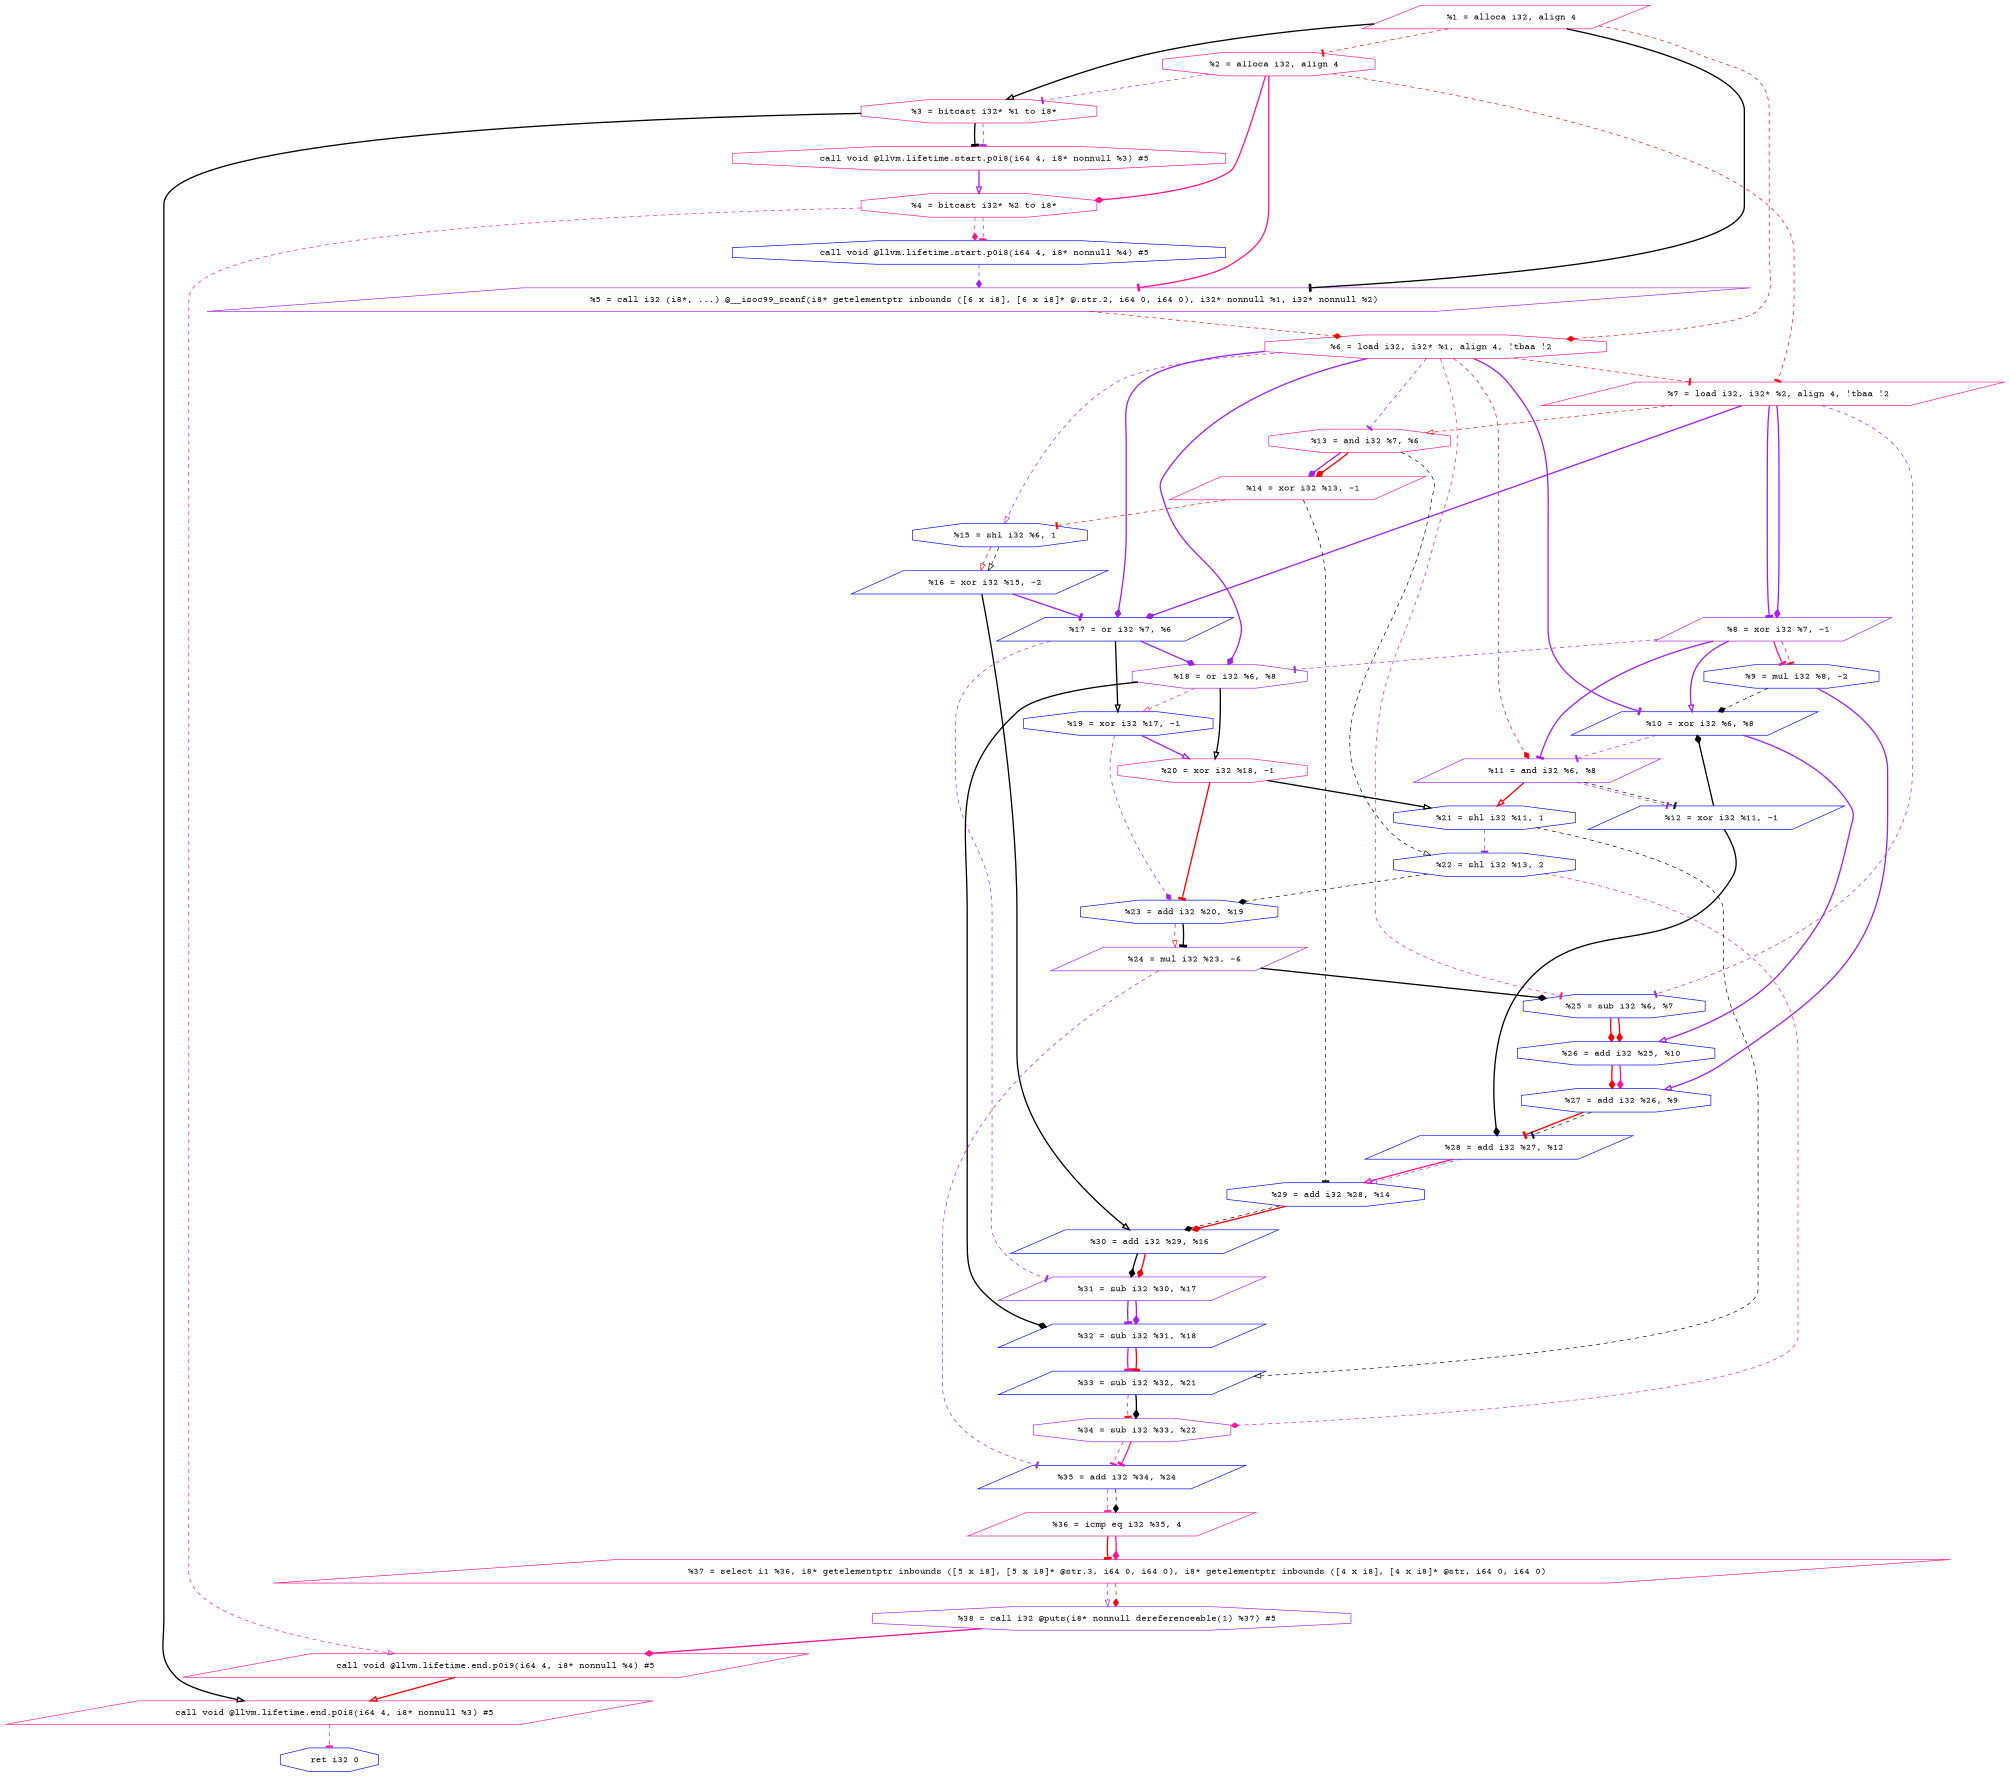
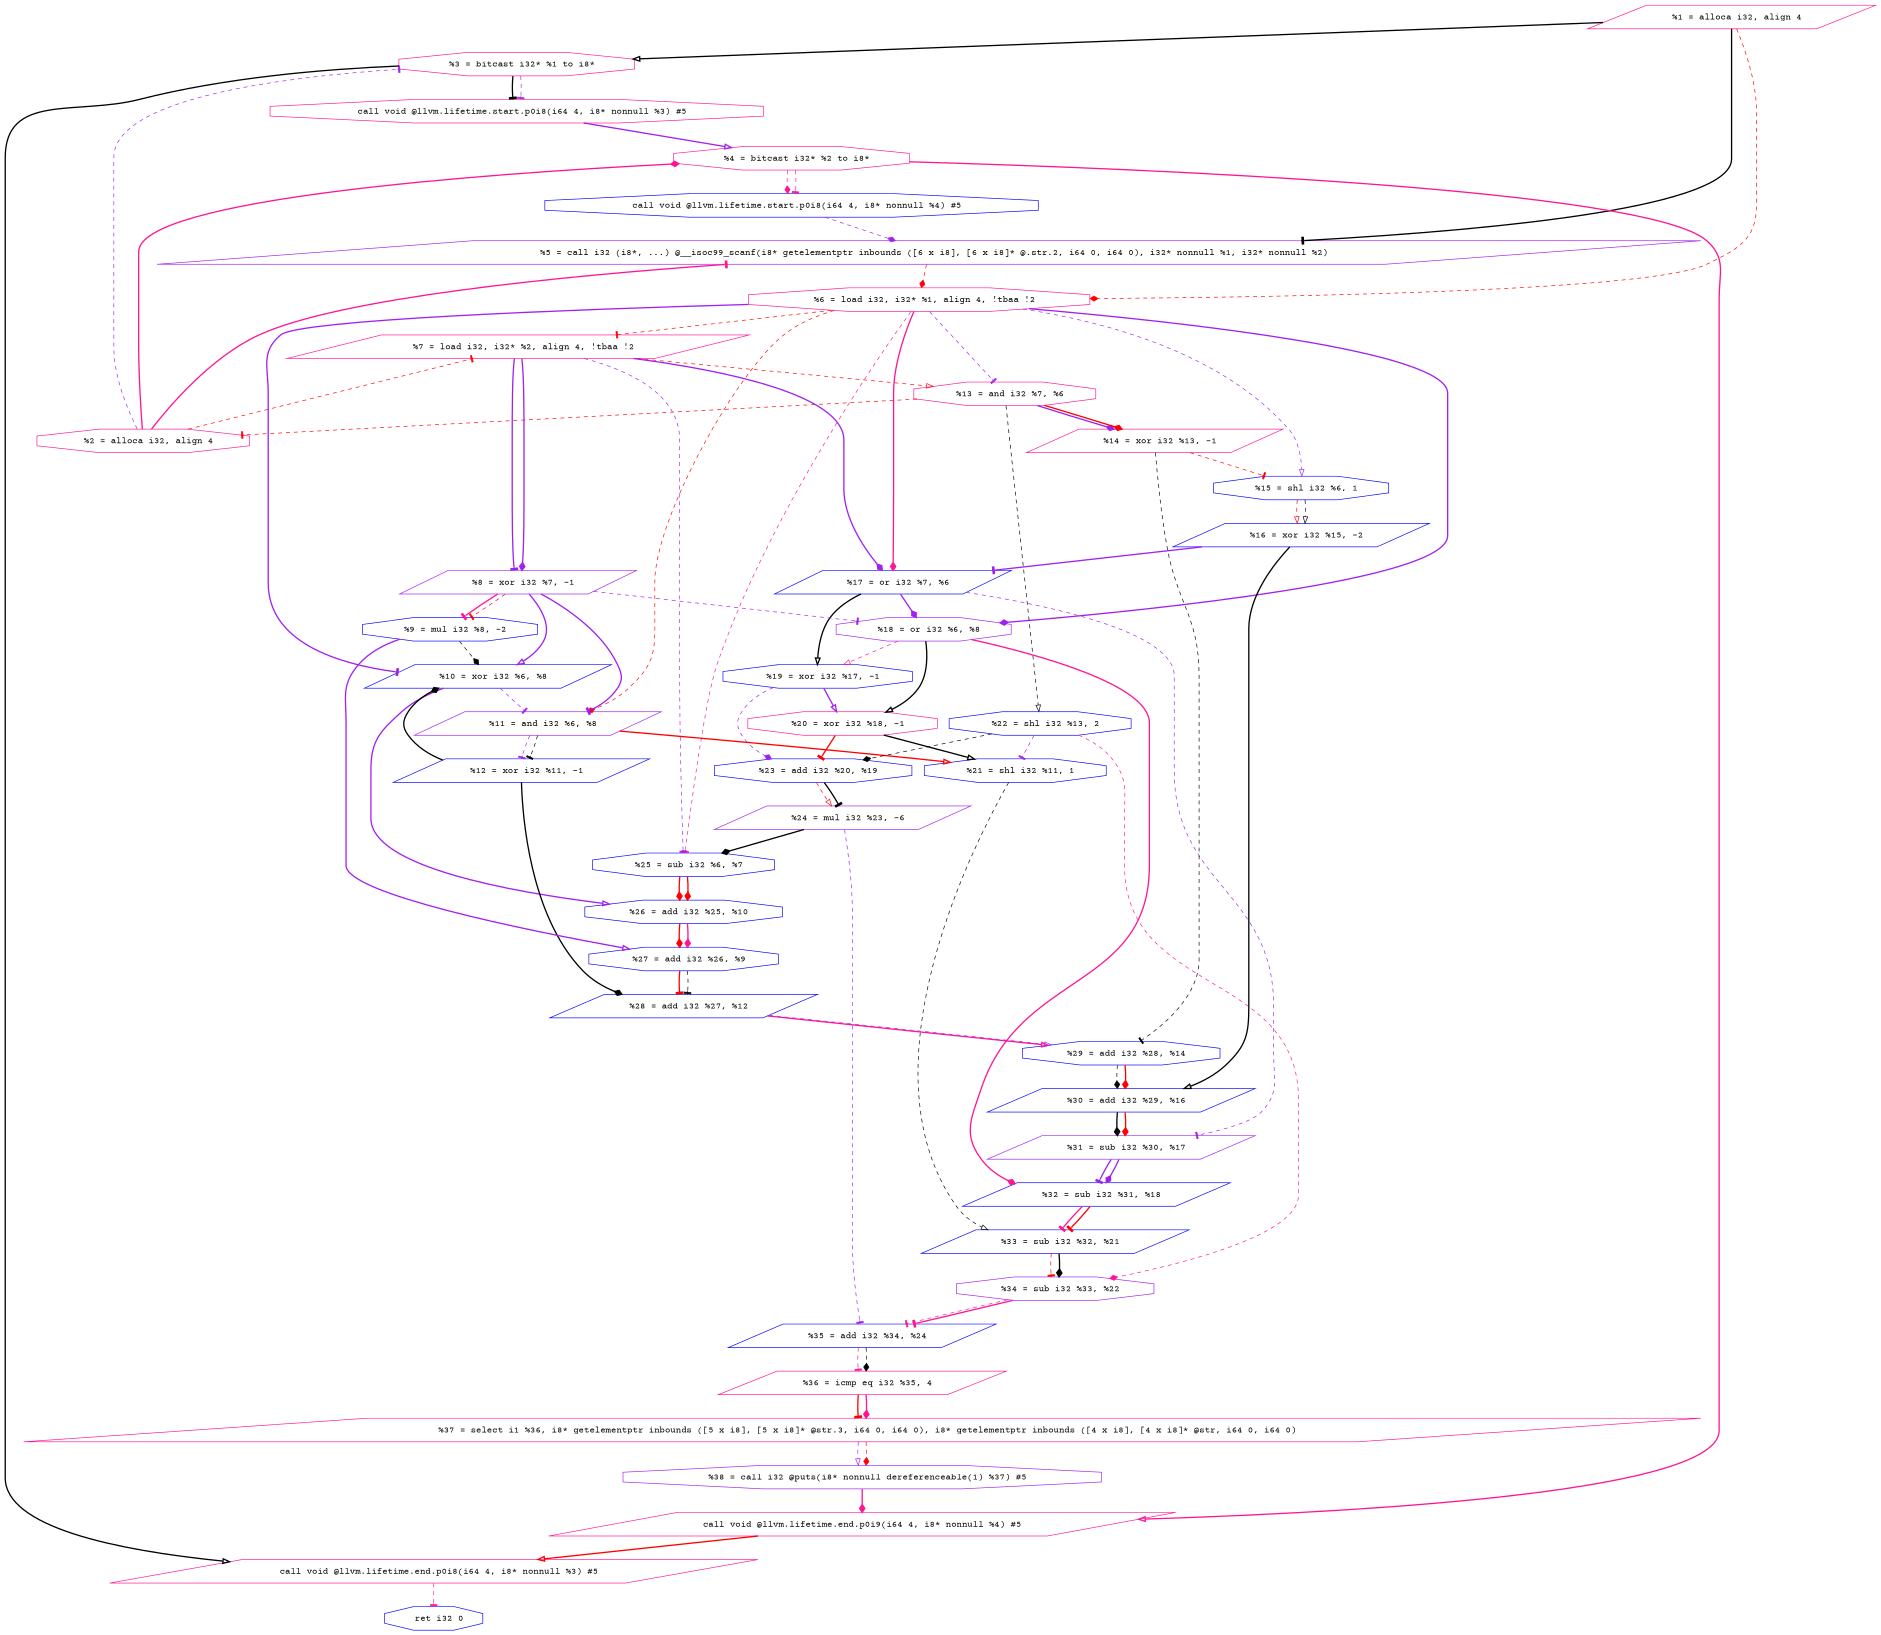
(1387, 41) -> (581, 417)
(1126, 429) -> (894, 435)
(189, 703) -> (1719, 727)
(1485, 840) -> (1028, 746)
(967, 966) -> (1146, 892)
